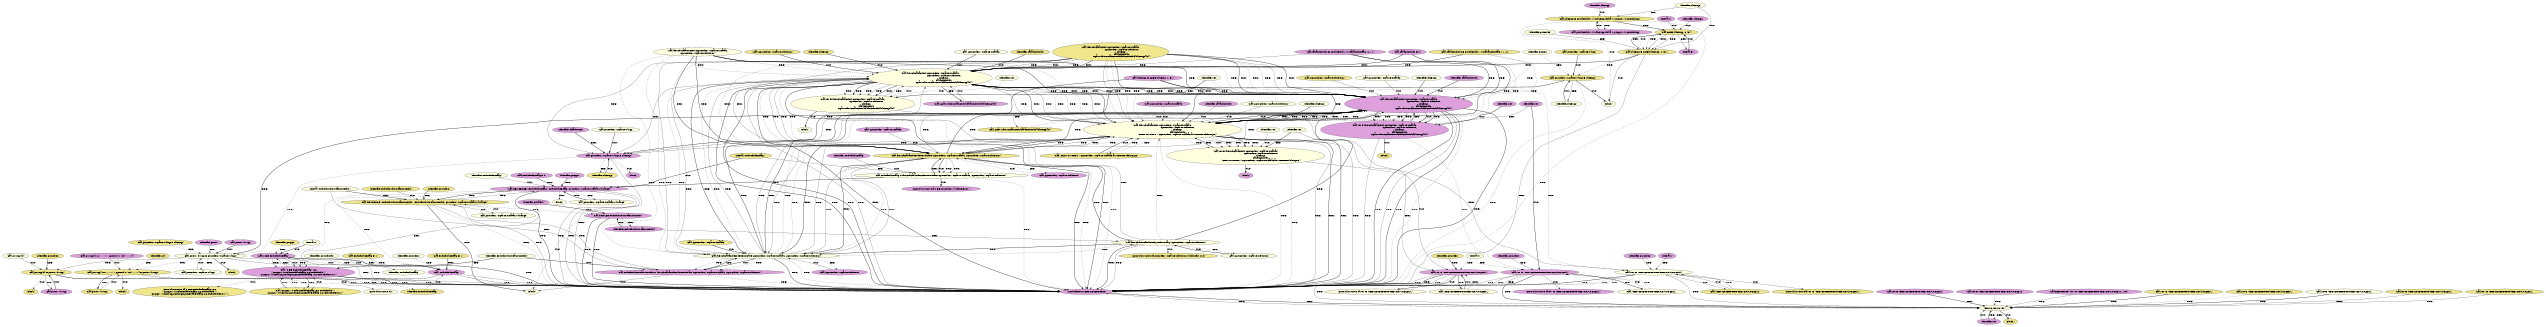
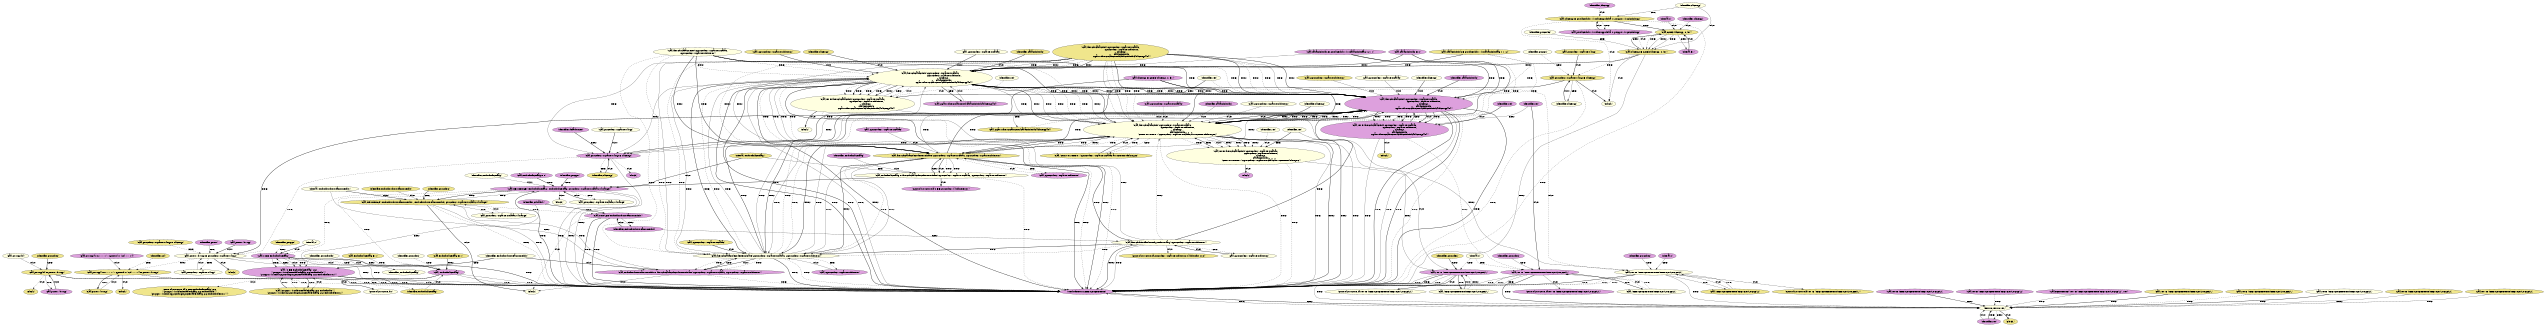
(121, 260) -> none
(342, 282) -> (342, 282)
